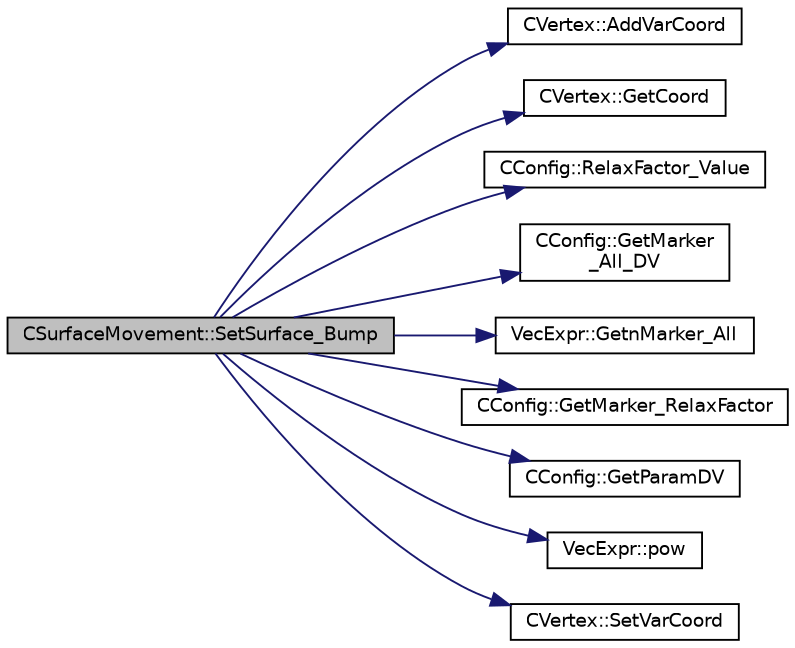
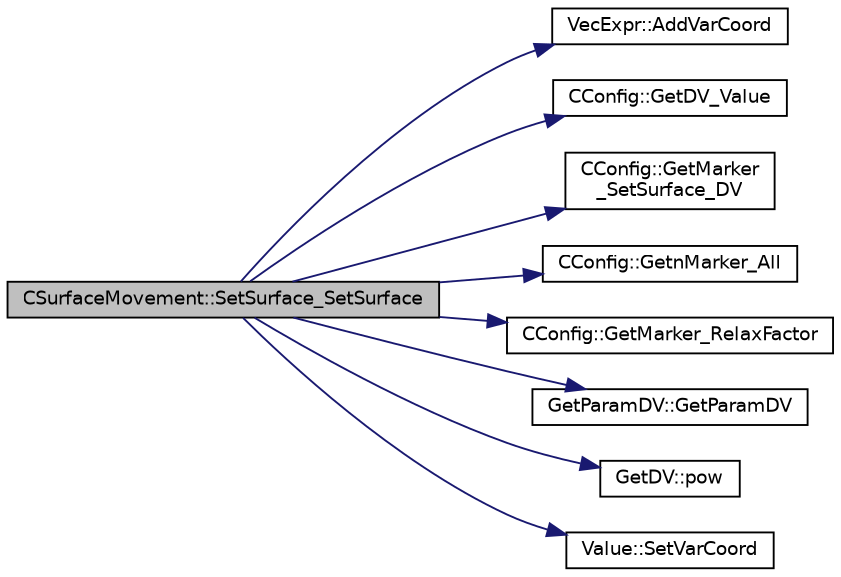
(625, 26) -> (670, 26)
(625, 98) -> none
(625, 170) -> (670, 98)
(625, 253) -> (670, 181)
(201, 335) -> (223, 300)
(625, 335) -> (670, 264)
(625, 479) -> (670, 407)
(625, 550) -> (670, 479)
(625, 622) -> (670, 550)
